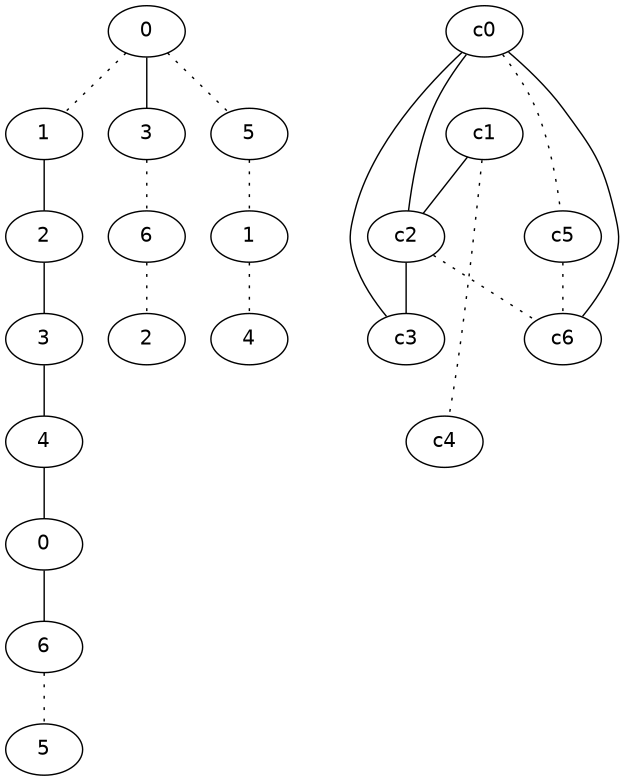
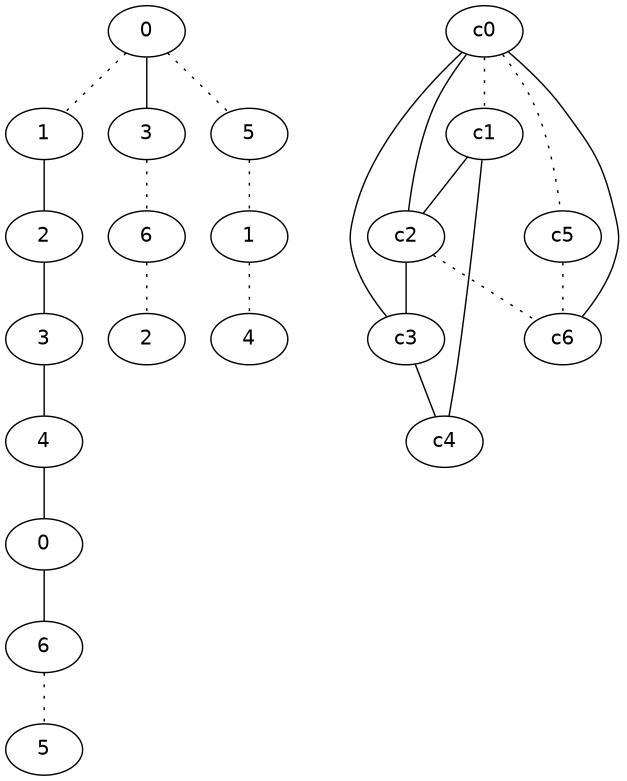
none -> (484, 83)
(468, 288) -> (468, 288)
none -> (425, 390)
